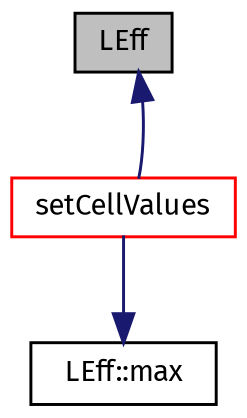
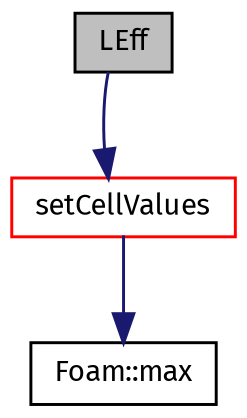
(143, 140) -> (104, 111)
(124, 374) -> (124, 374)
